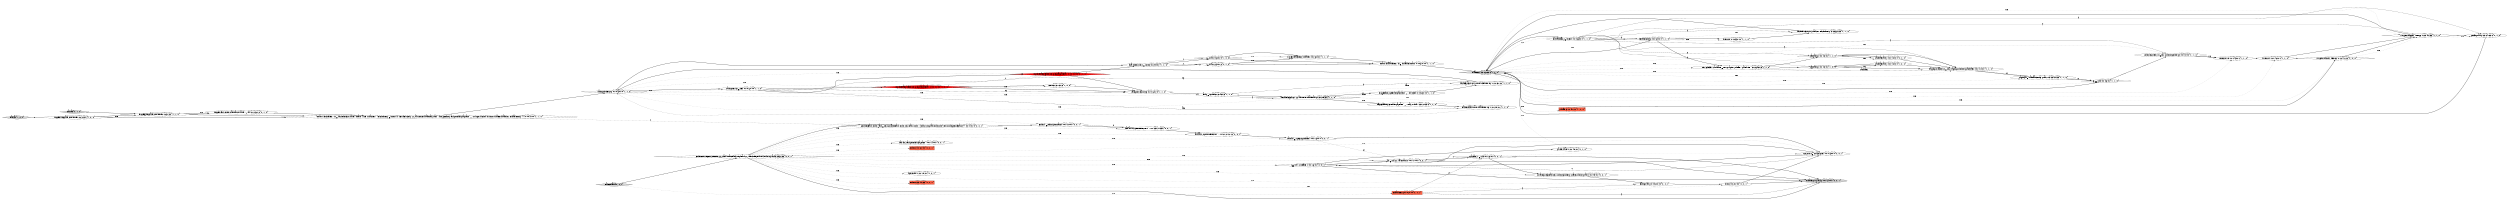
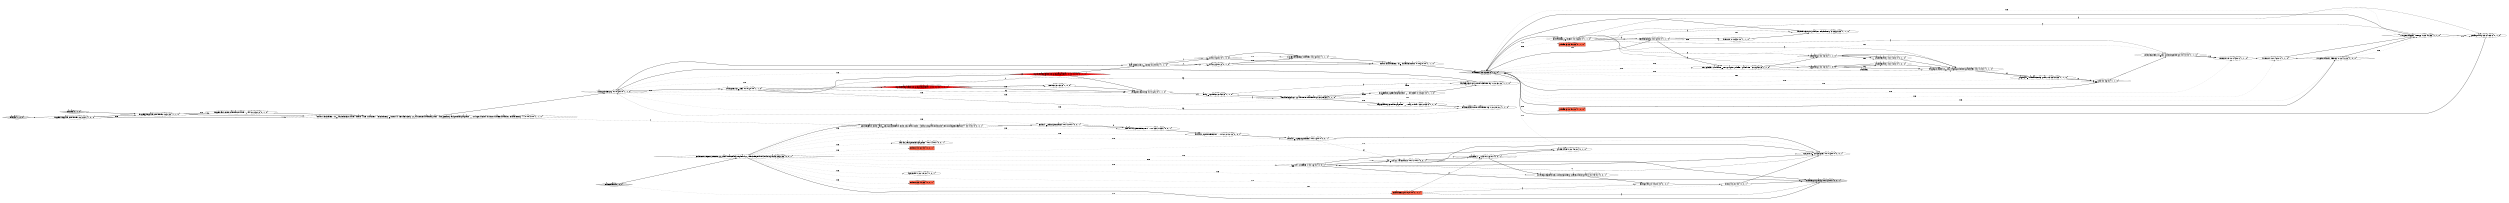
none -> (1572, 45)
(1183, 108) -> (1183, 108)
(1665, 159) -> (1524, 152)
